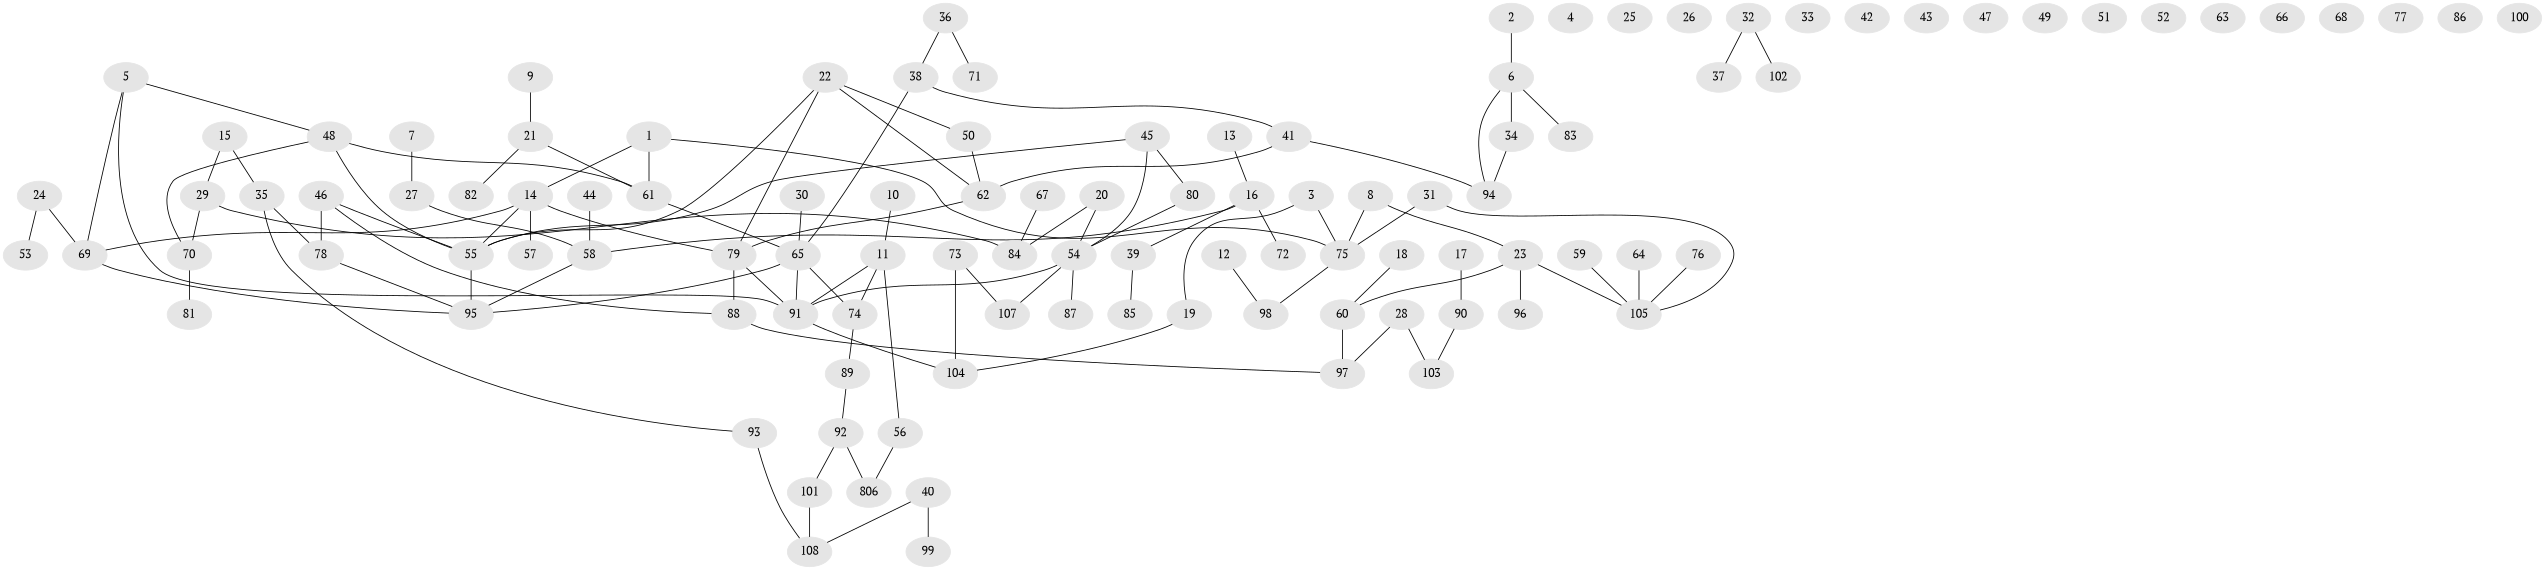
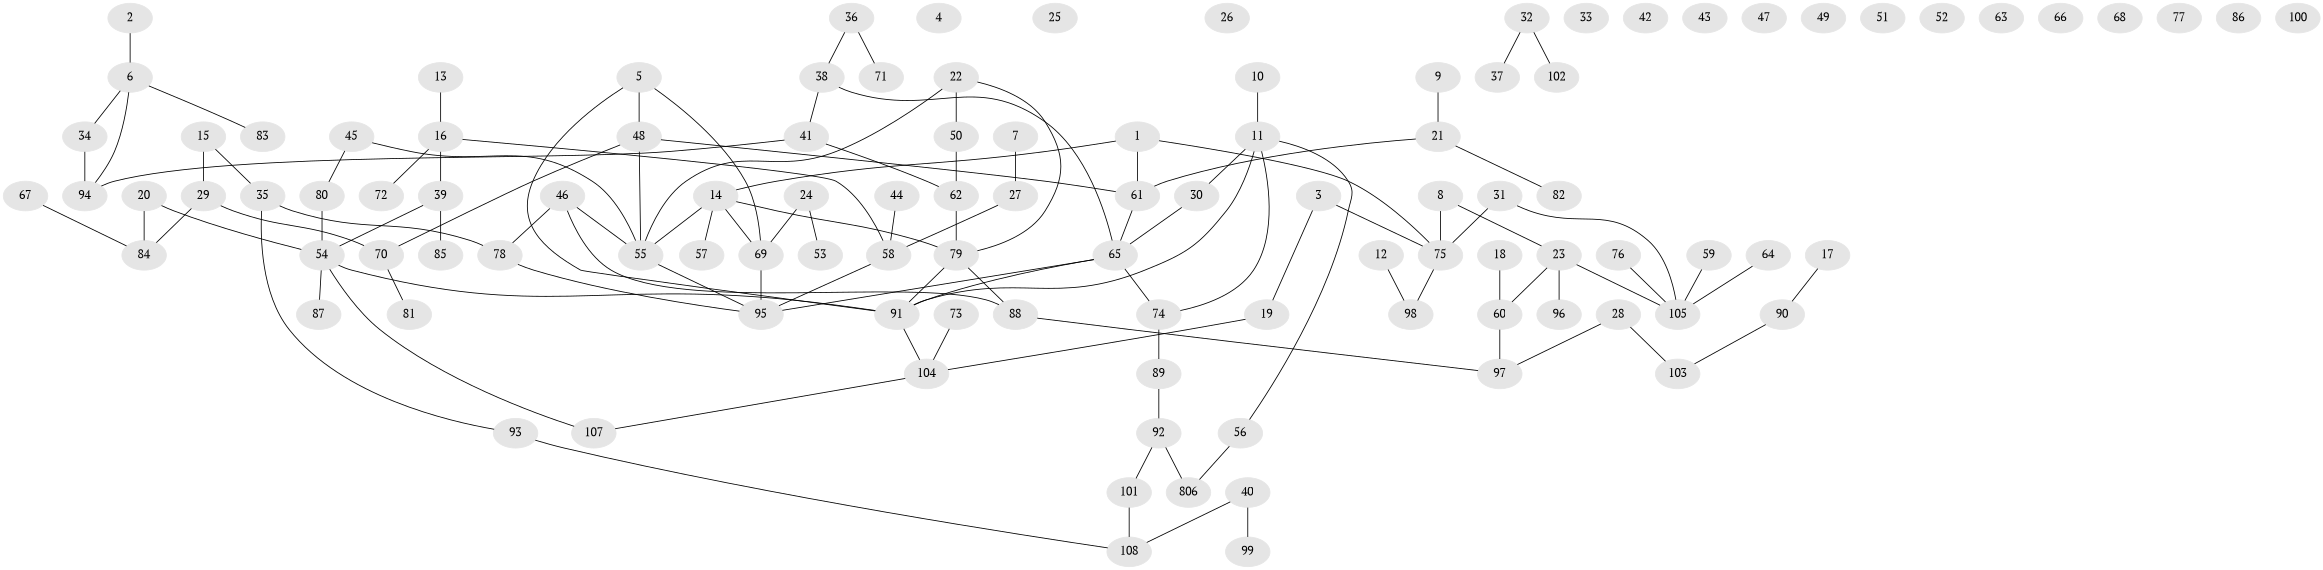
(904, 137) -> none
none -> (1221, 172)
(1134, 207) -> (392, 221)
(984, 288) -> (760, 404)
